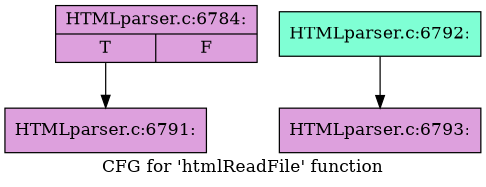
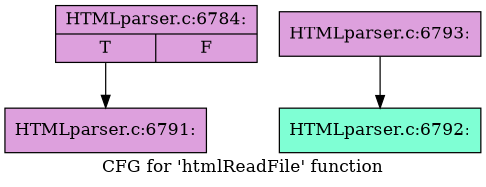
(380, 76) -> (380, 76)
